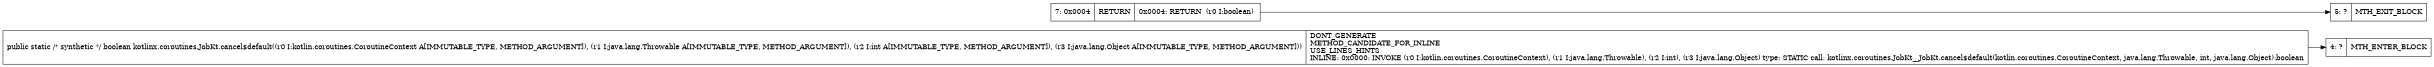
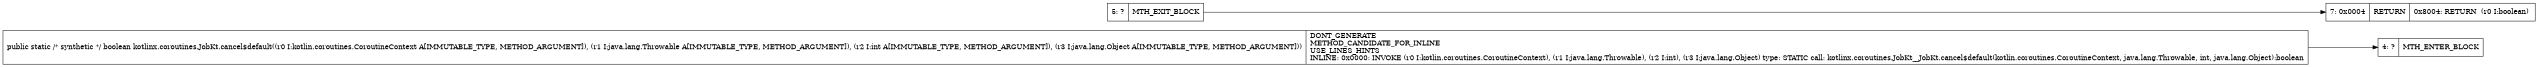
(1197, 12) -> (2472, 12)
(1793, 12) -> (1762, 12)
